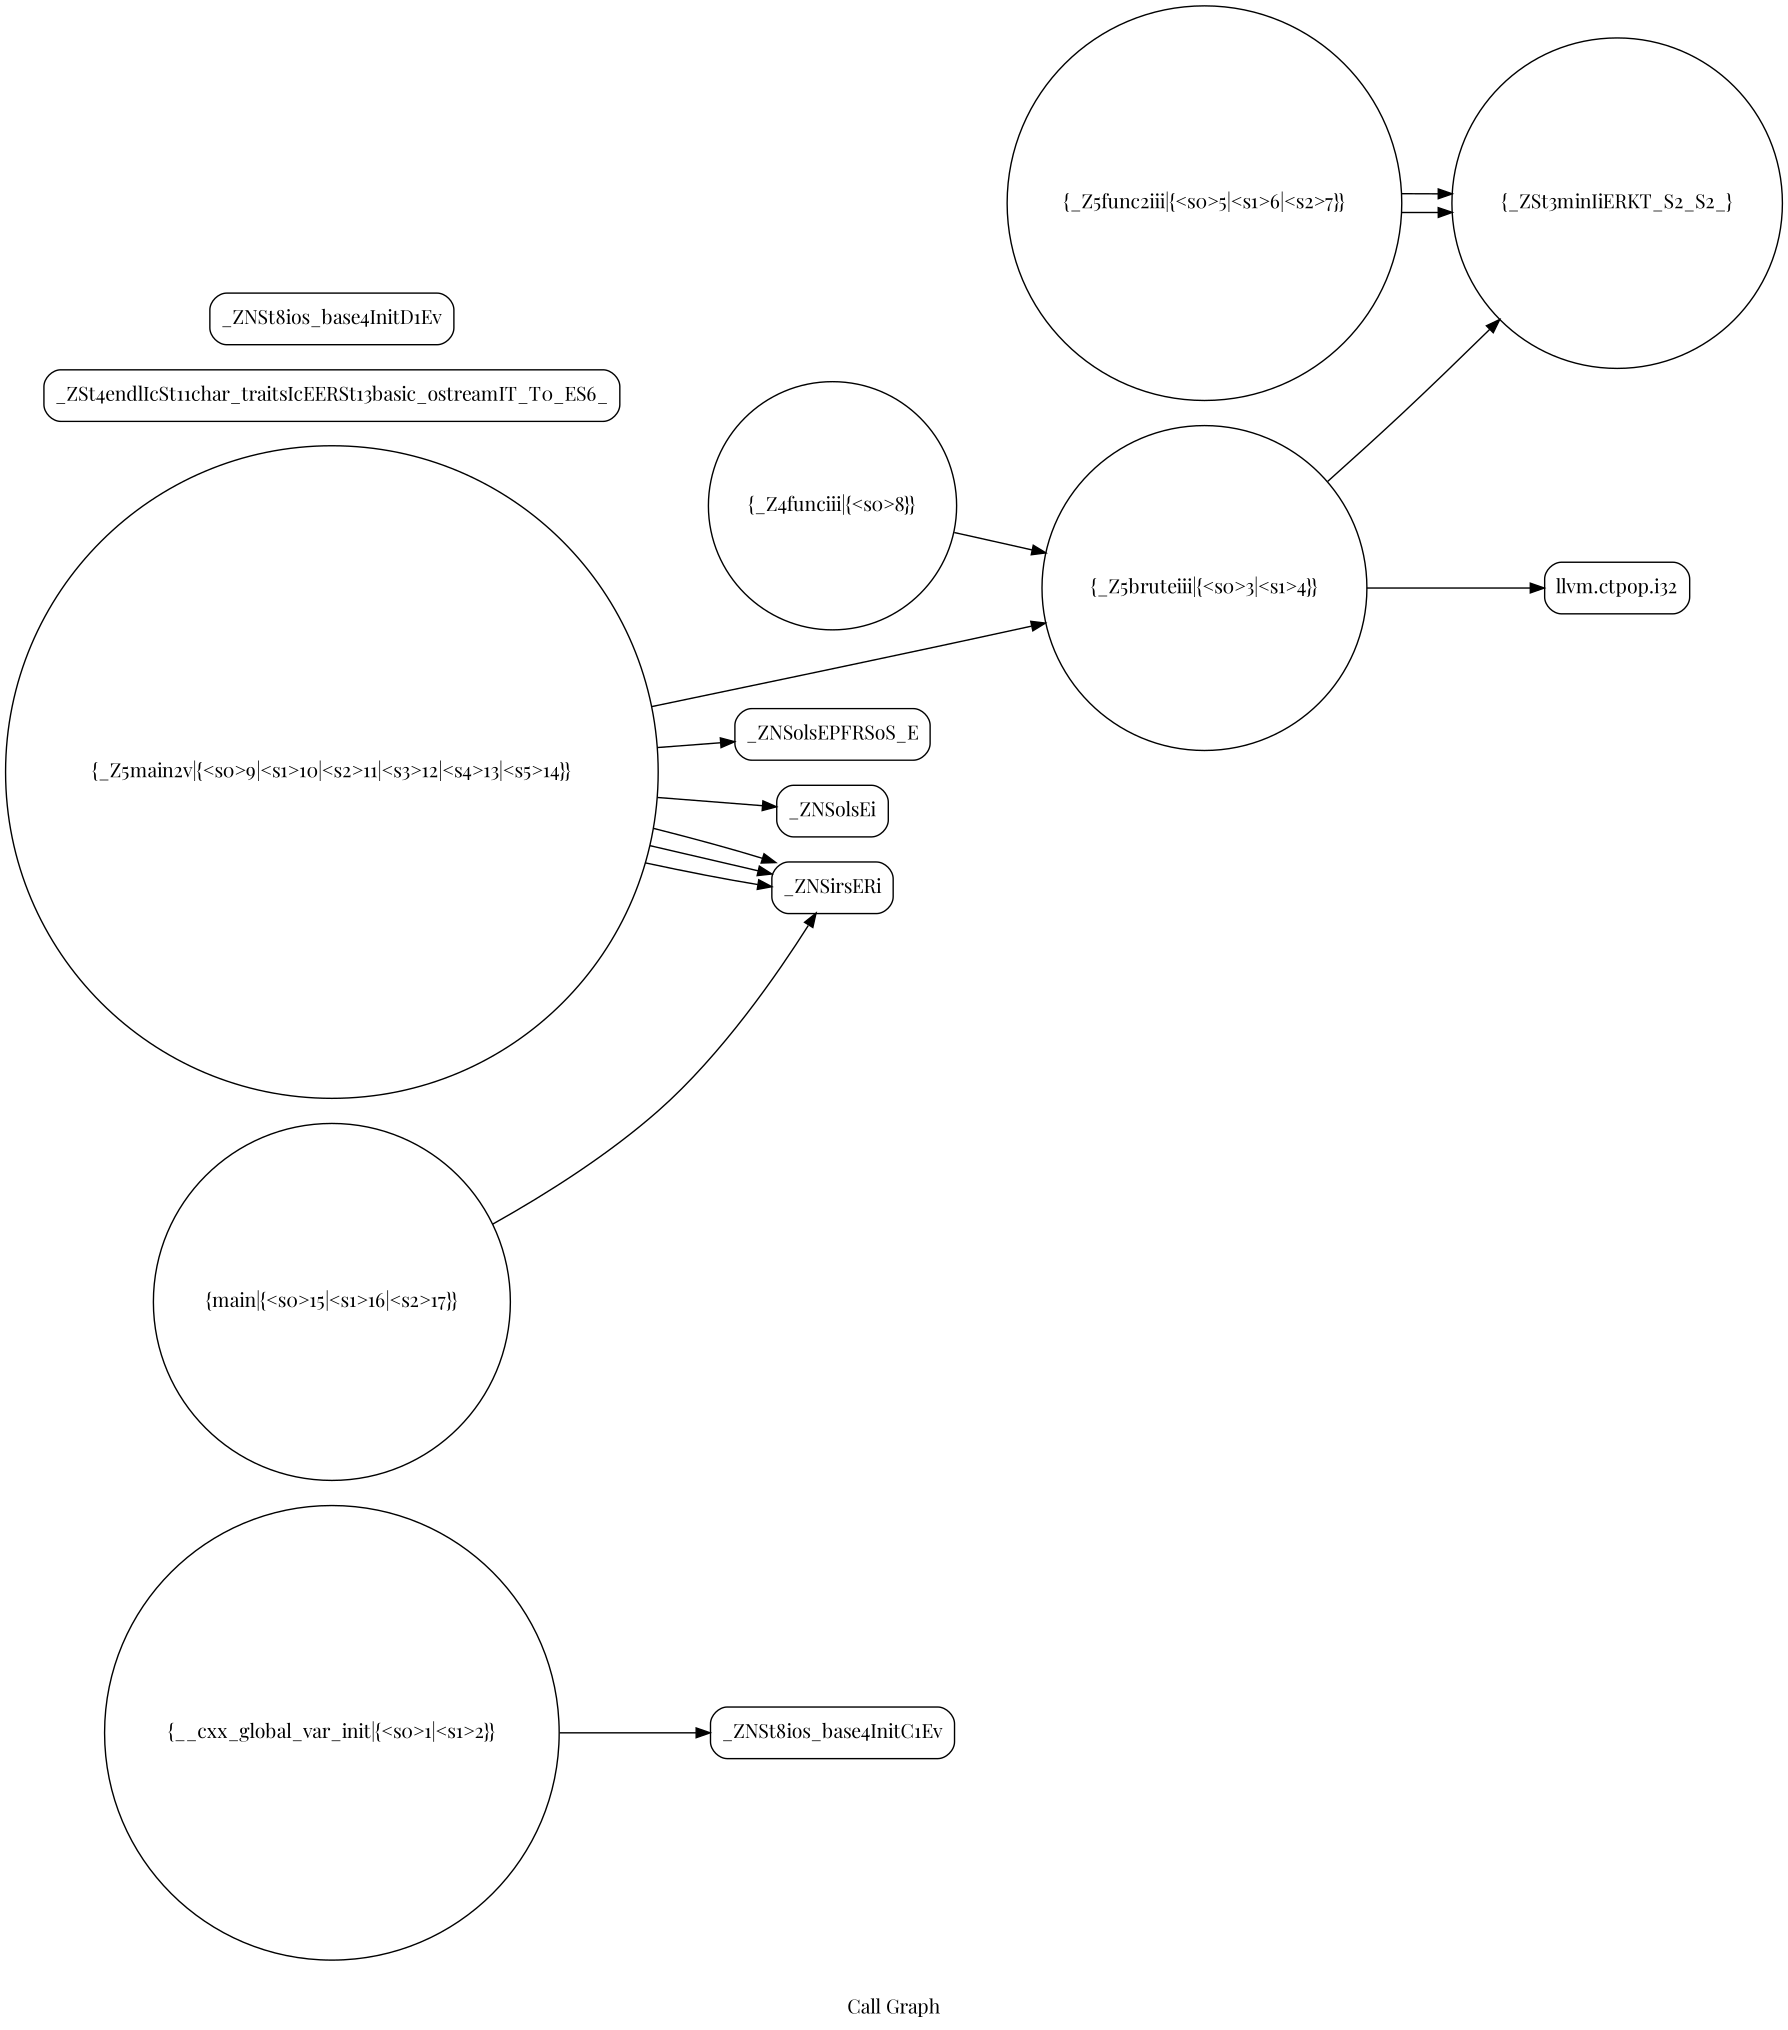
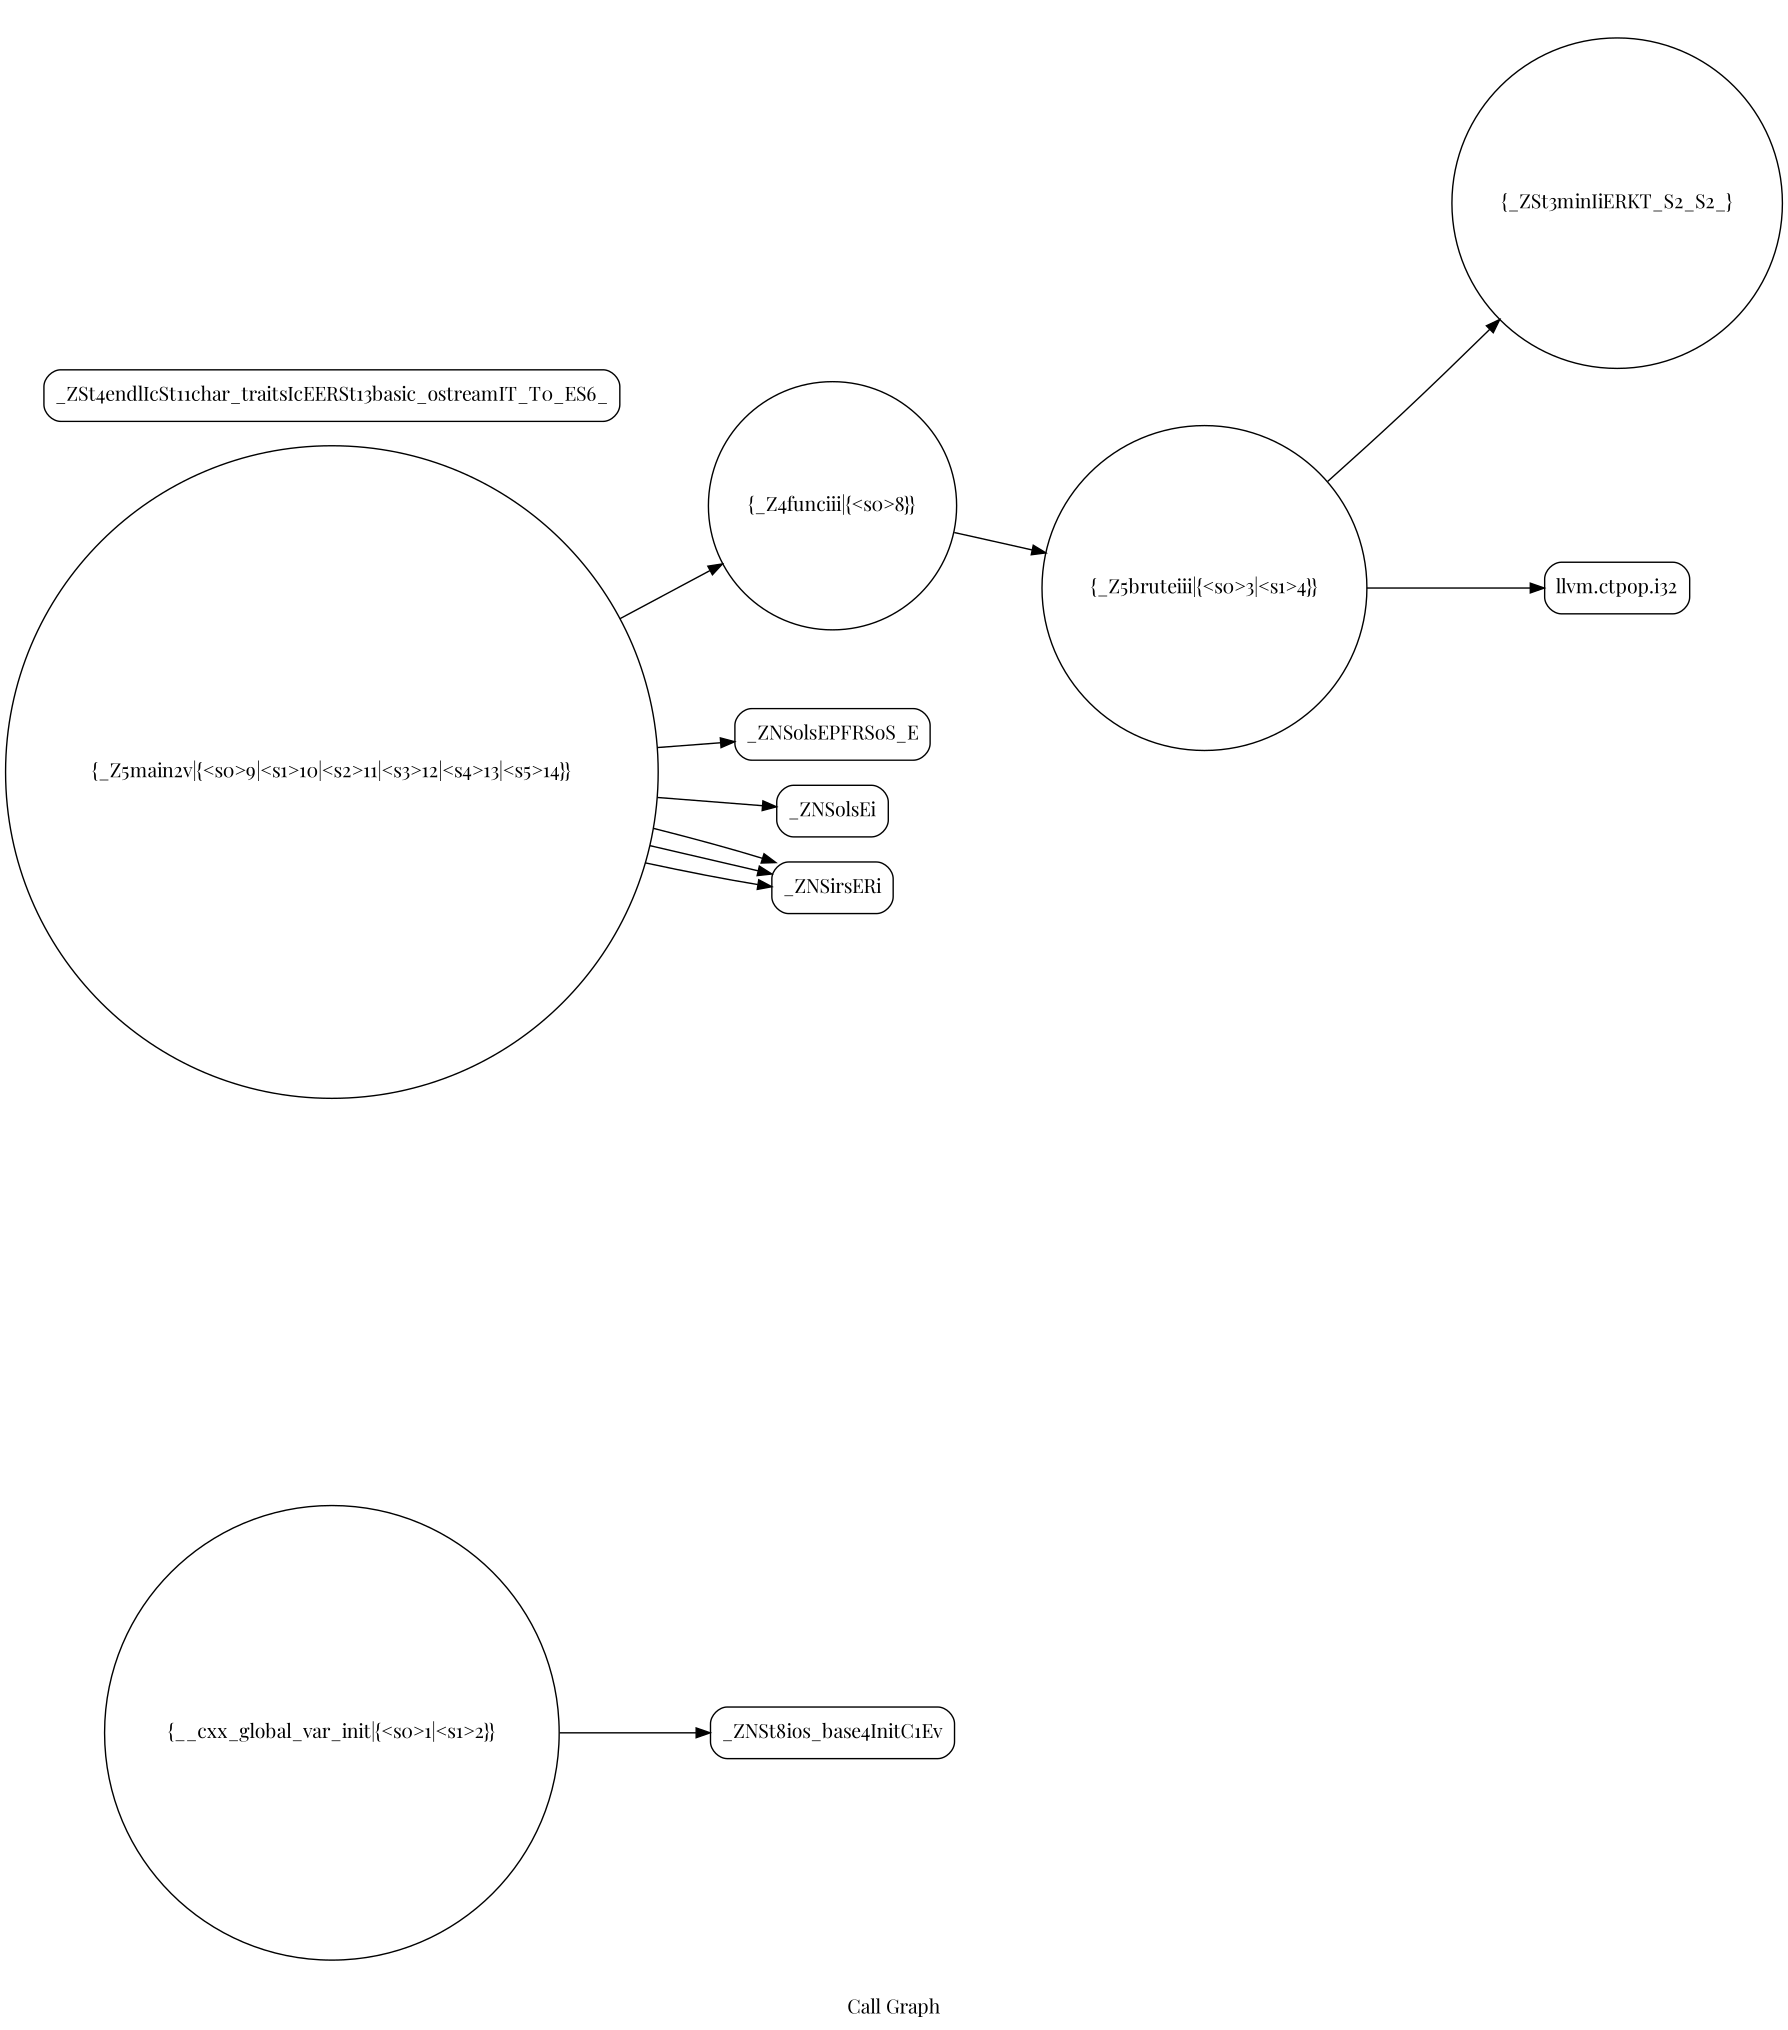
(1204, 203) -> none
(332, 319) -> none
(842, 667) -> (665, 595)
(332, 1302) -> none
